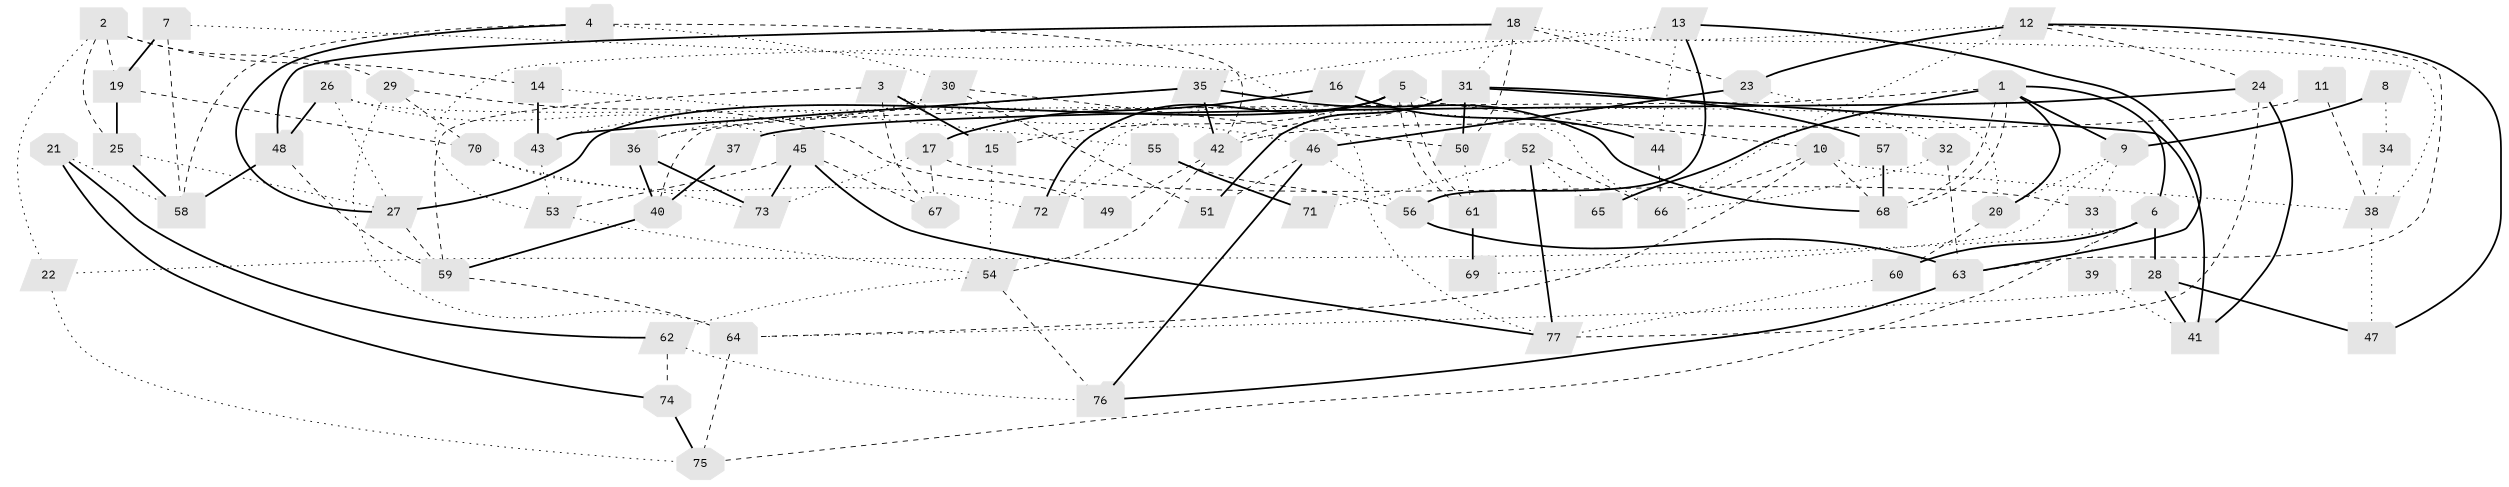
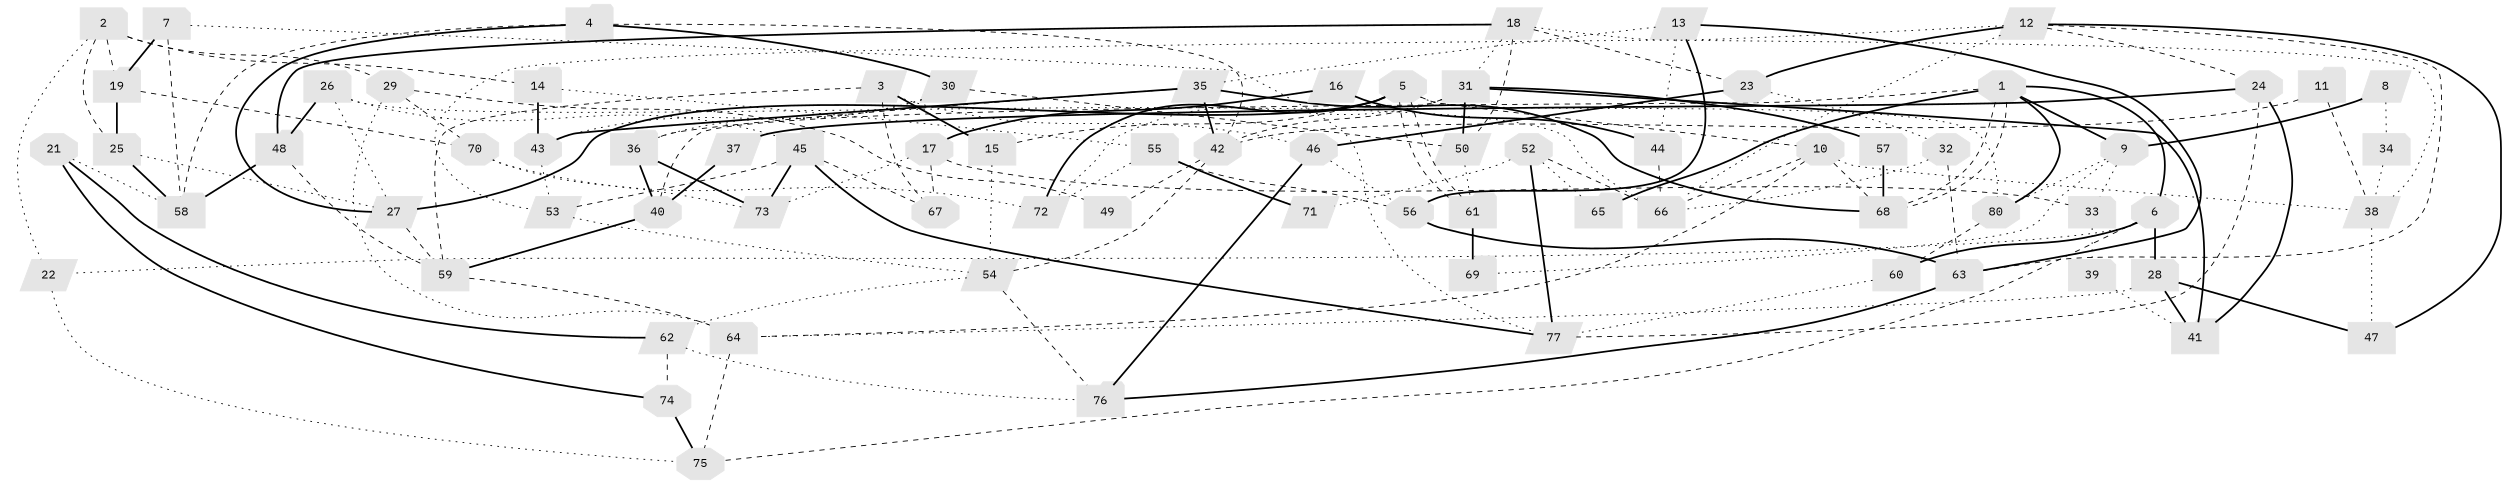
(773, 42) -> (773, 42)
(1207, 212) -> none
(1996, 212) -> (1996, 212)
